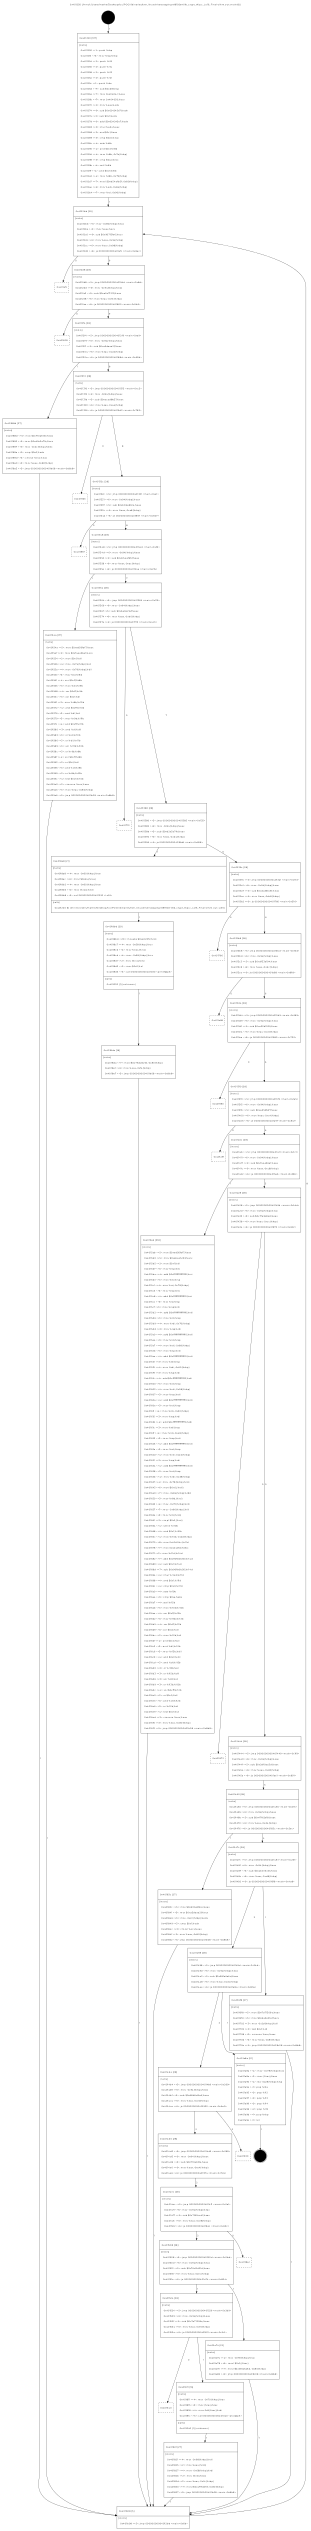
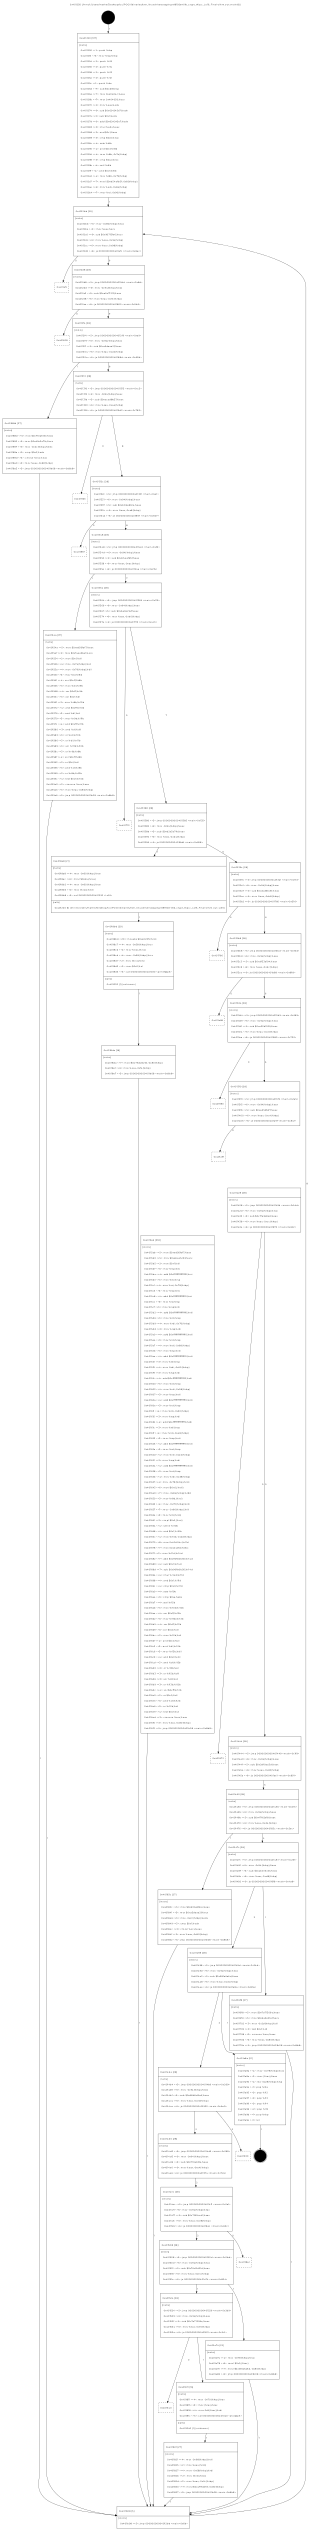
(264, 1157) -> none
